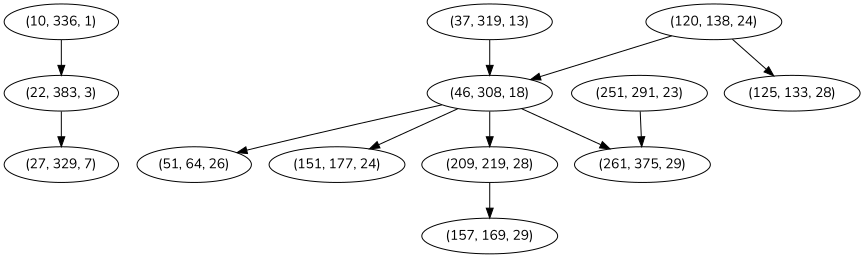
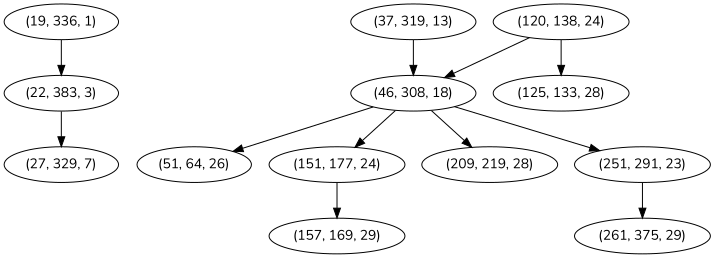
(61, 22) -> (61, 22)
(561, 127) -> (522, 127)
(490, 195) -> (337, 195)
